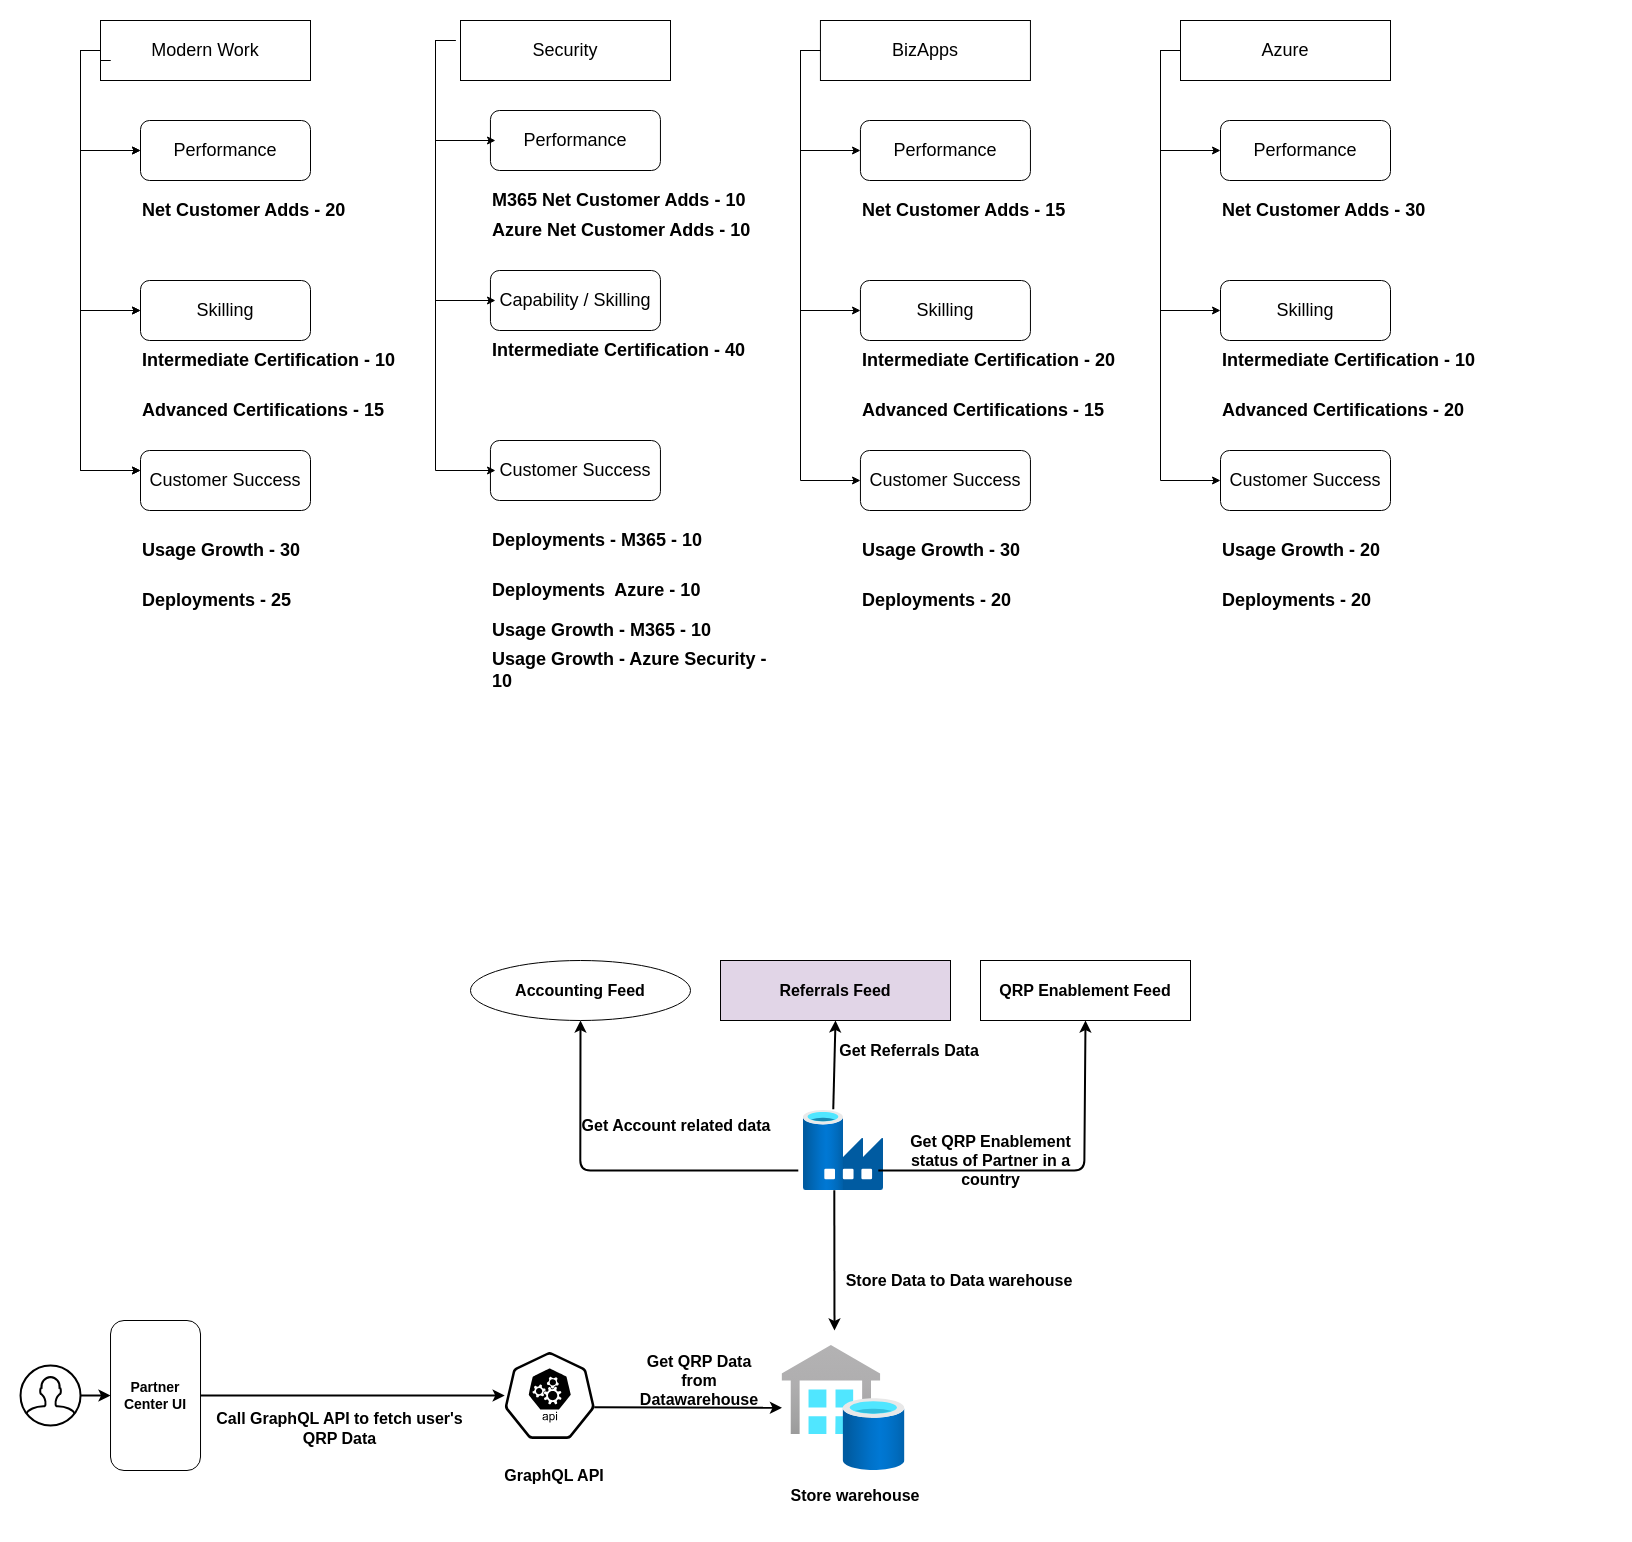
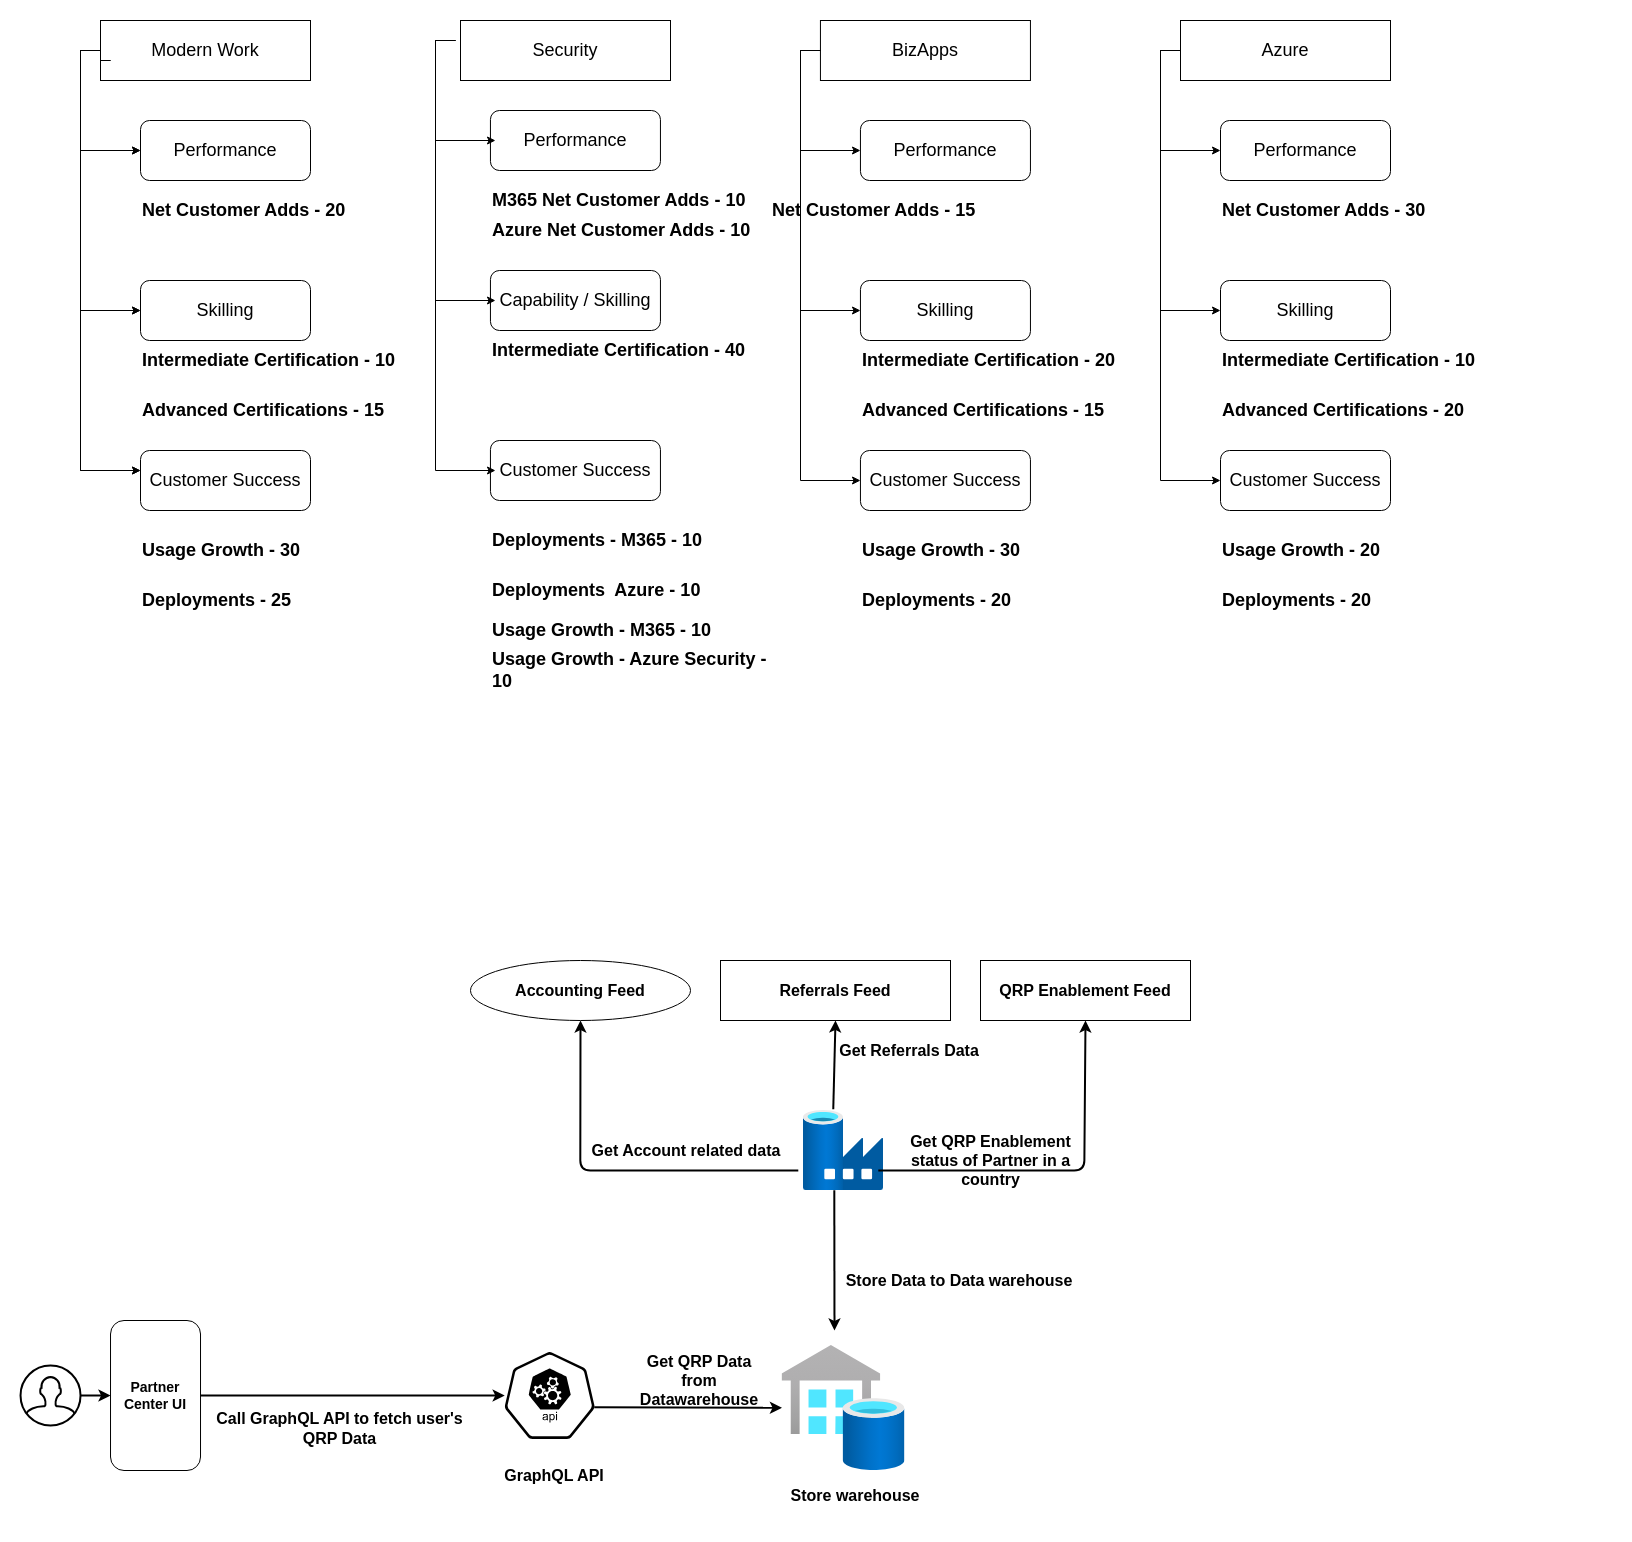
(985, 211) -> (895, 211)
(836, 991) -> (836, 991)
(677, 1126) -> (687, 1151)
